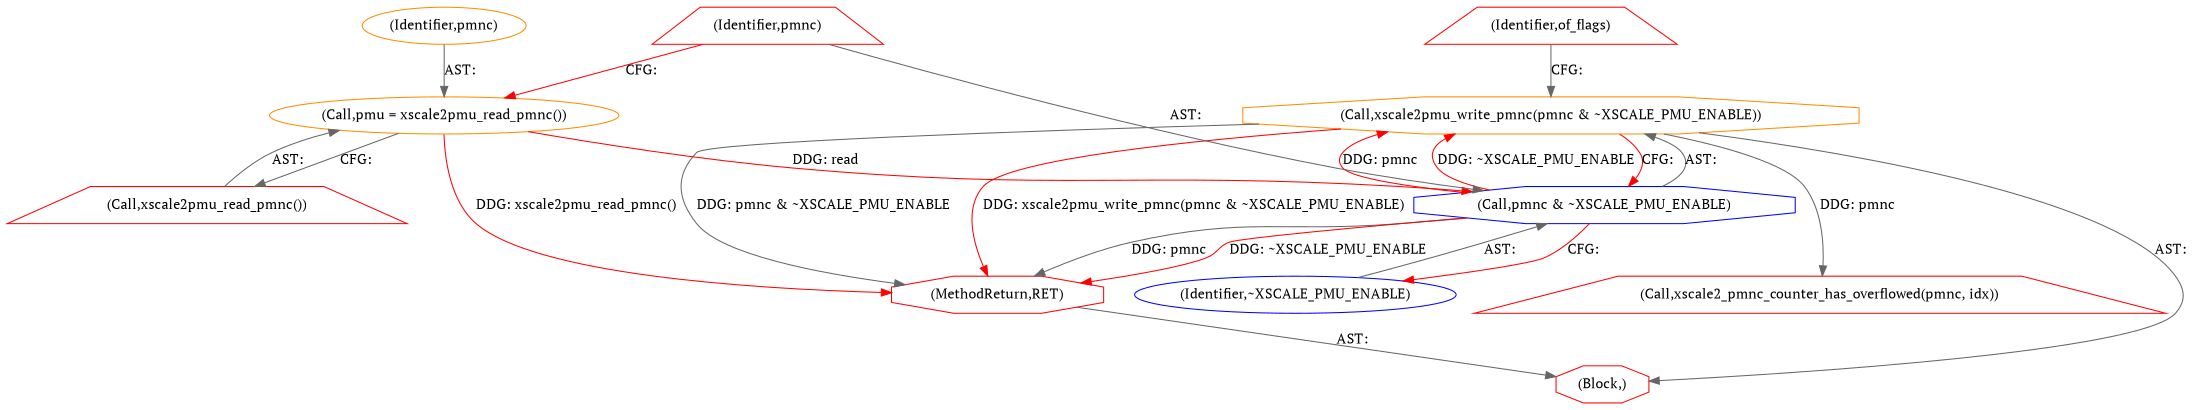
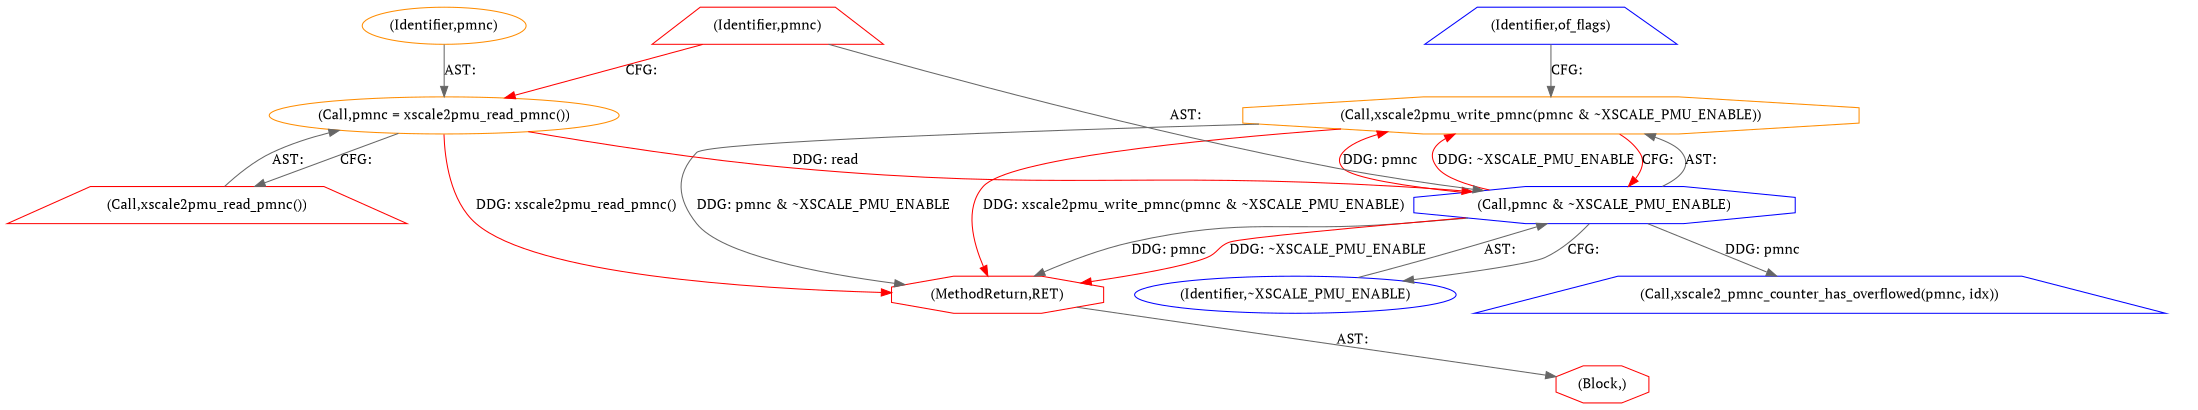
(1551, 26) -> (1551, 26)
(444, 115) -> (444, 115)
(1777, 167) -> (1707, 248)
(1507, 266) -> (1507, 266)
(1820, 295) -> (1820, 295)
(2182, 304) -> none
